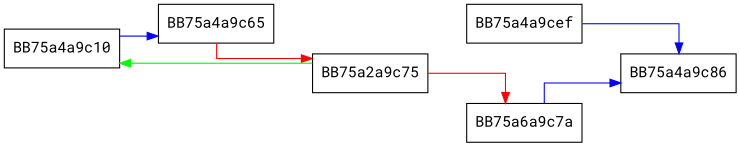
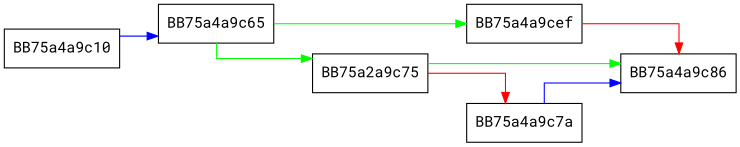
none -> (365, 24)
(640, 24) -> (640, 24)
(251, 59) -> (251, 59)
(208, 63) -> (519, 64)
(524, 123) -> (524, 123)
